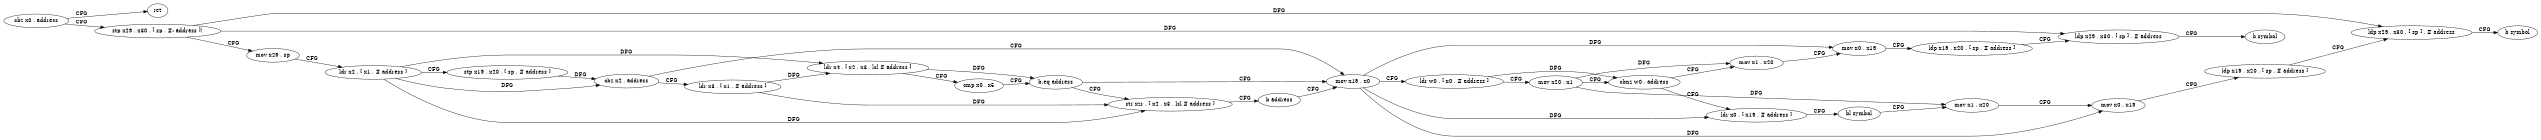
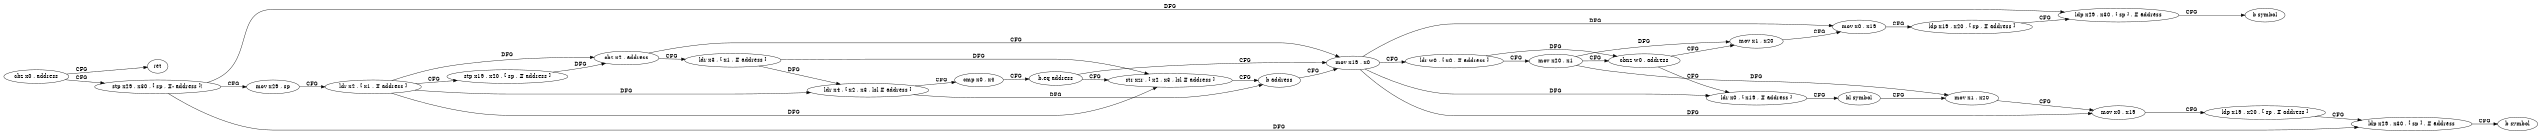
(979, 73) -> (1087, 98)
(979, 86) -> (979, 80)
